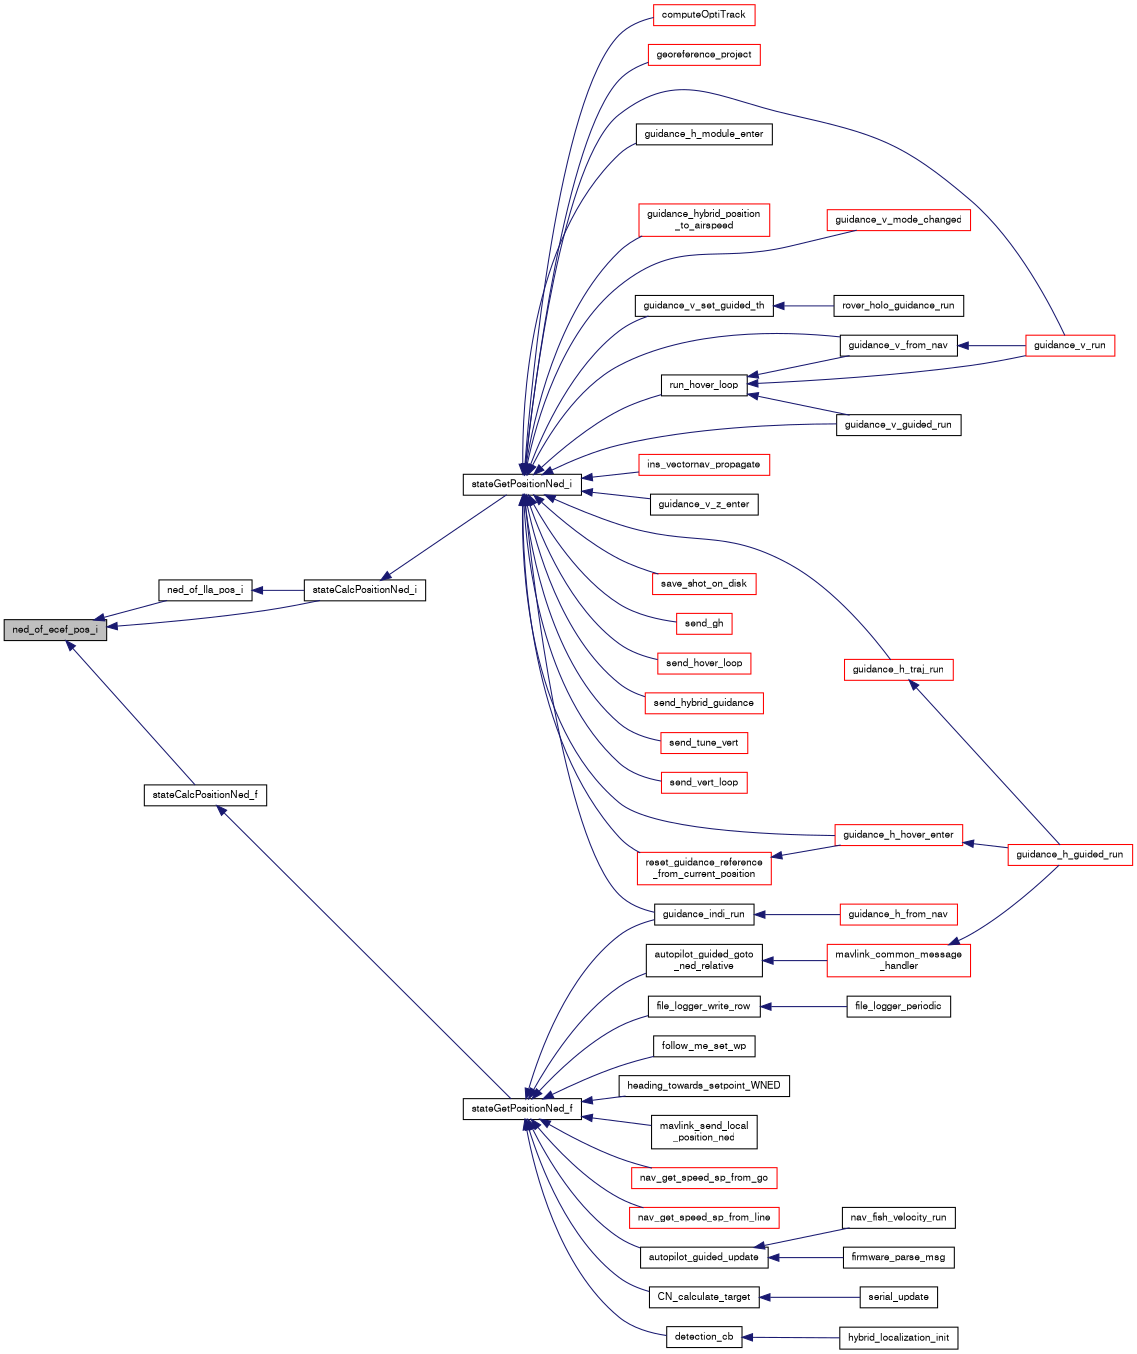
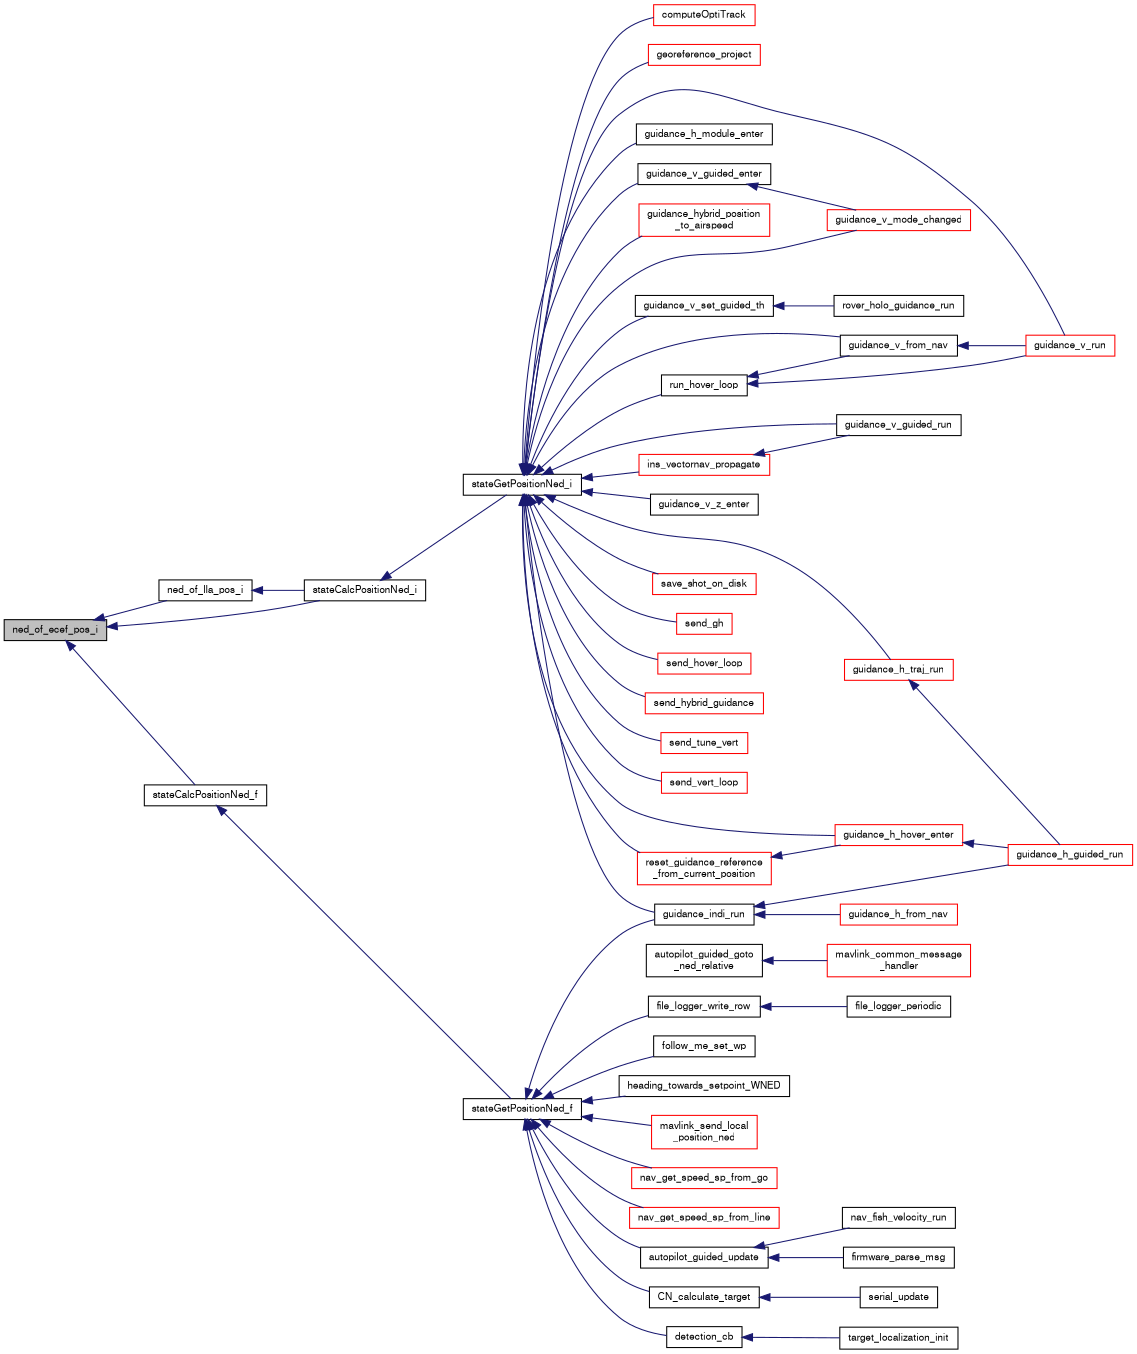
none -> (704, 174)
(804, 406) -> (807, 444)
(1012, 906) -> (887, 885)
(581, 1022) -> none
(704, 1132) -> (704, 1132)
(899, 1338) -> (899, 1338)
